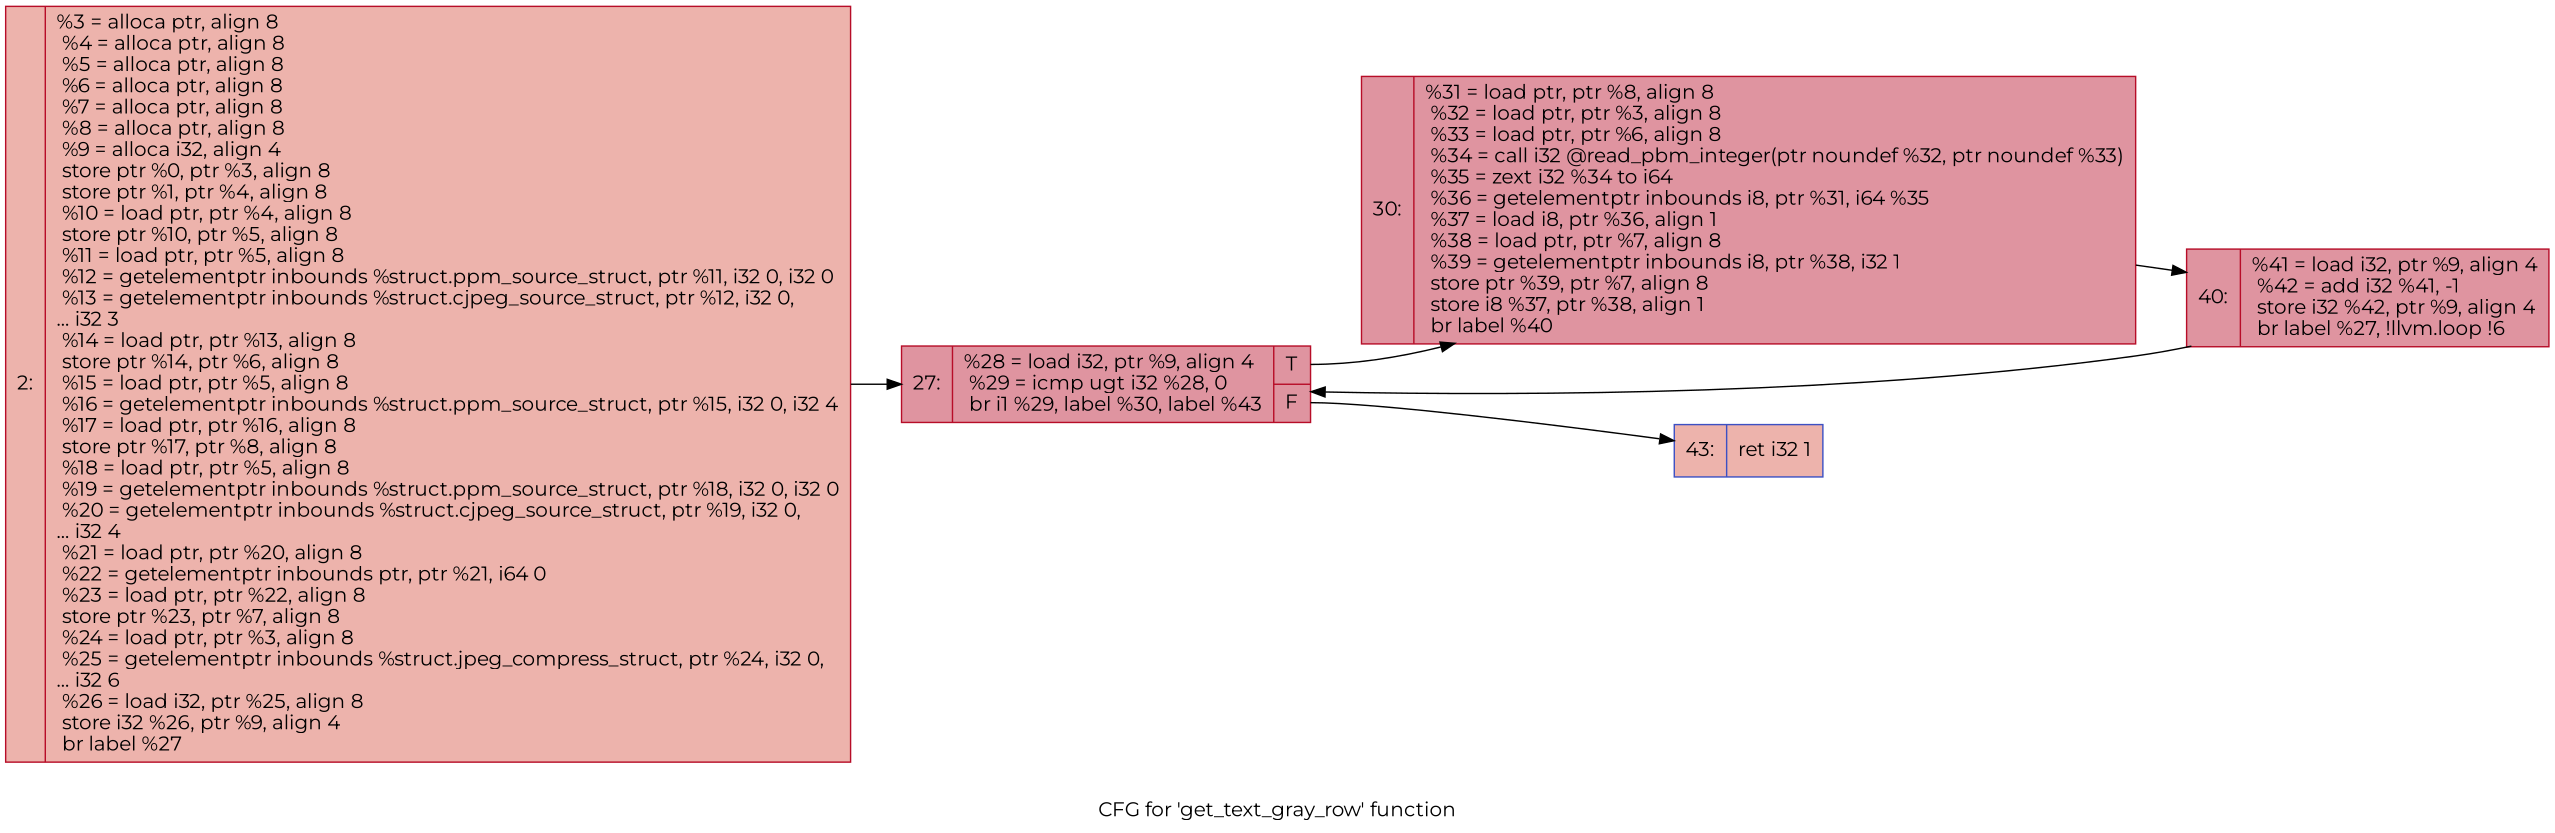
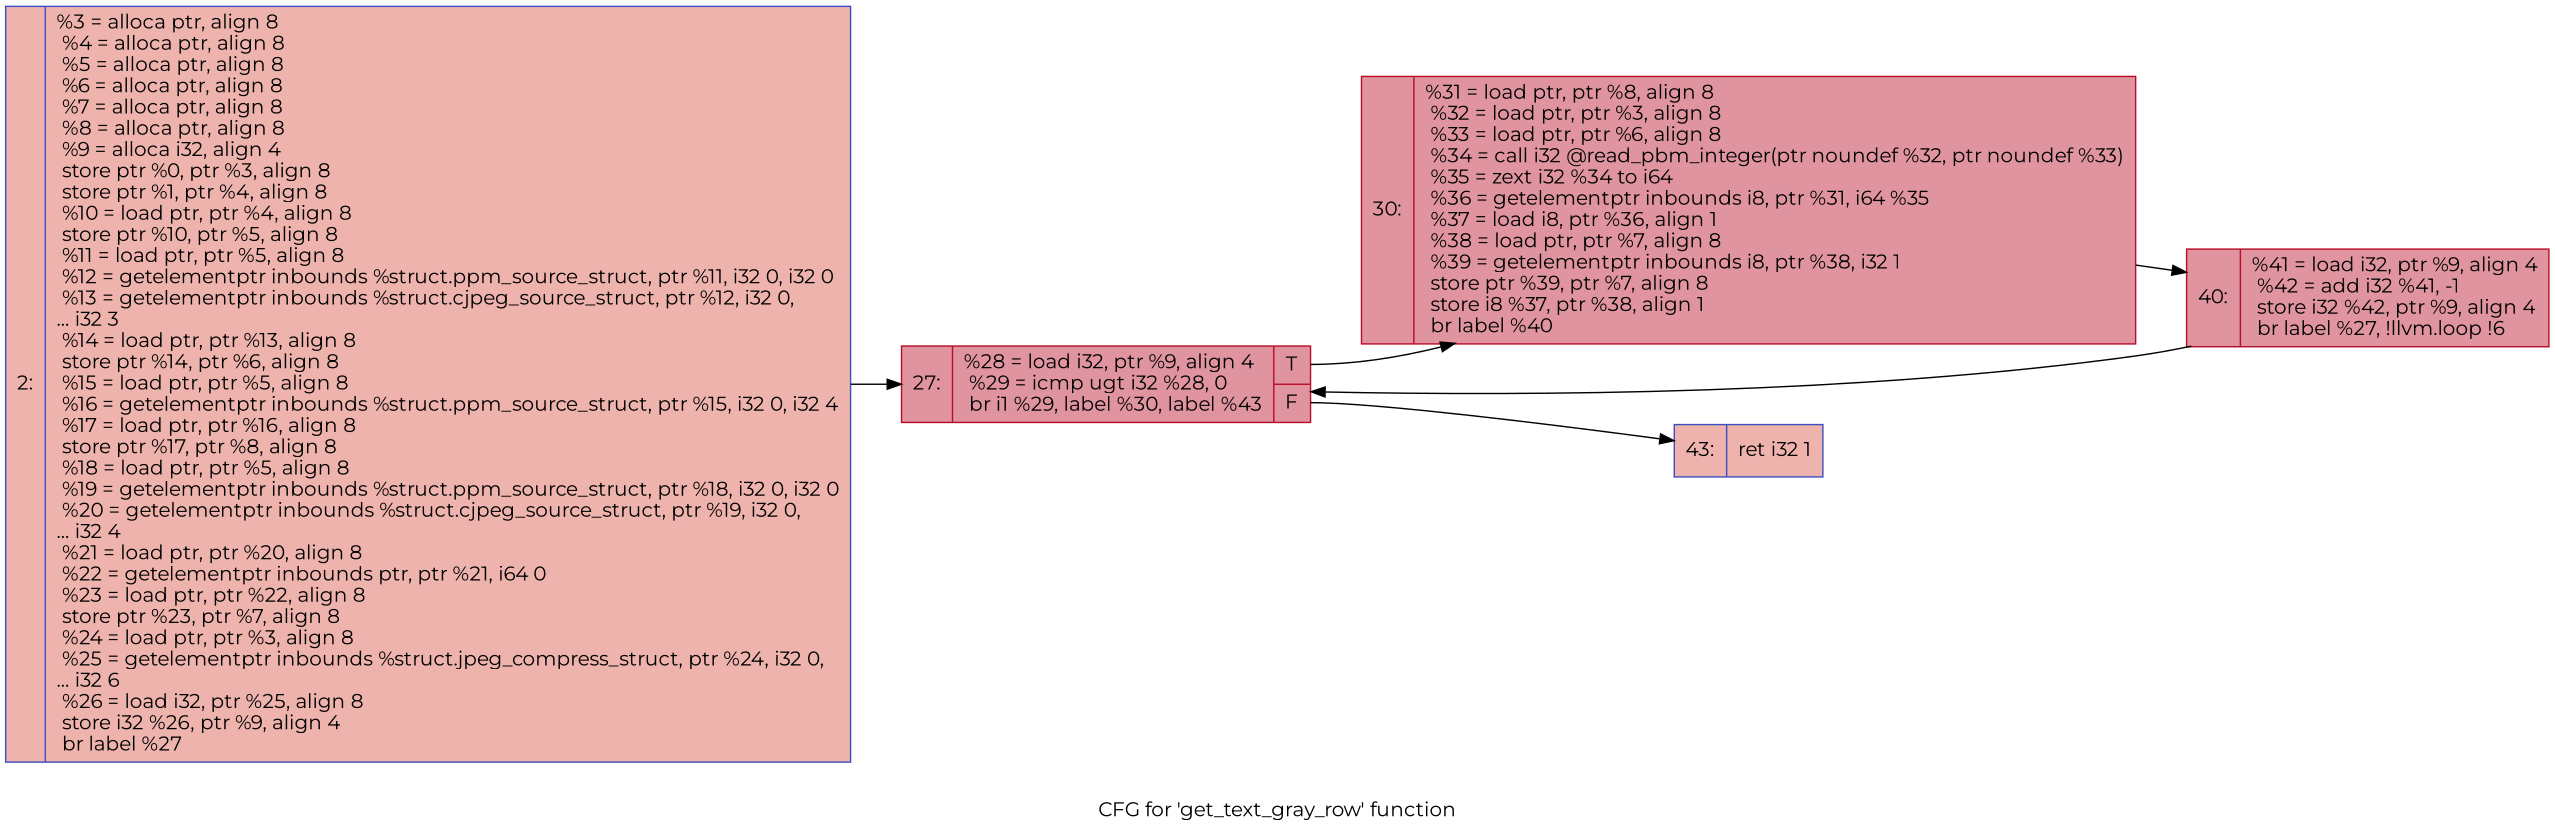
(428, 384) -> (428, 384)
